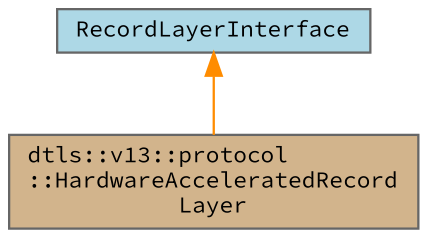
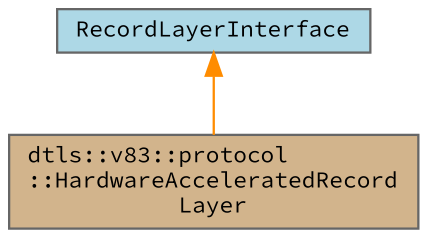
(214, 182) -> (214, 182)
